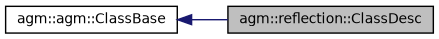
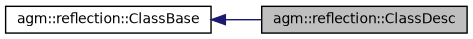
(91, 20) -> (108, 20)
